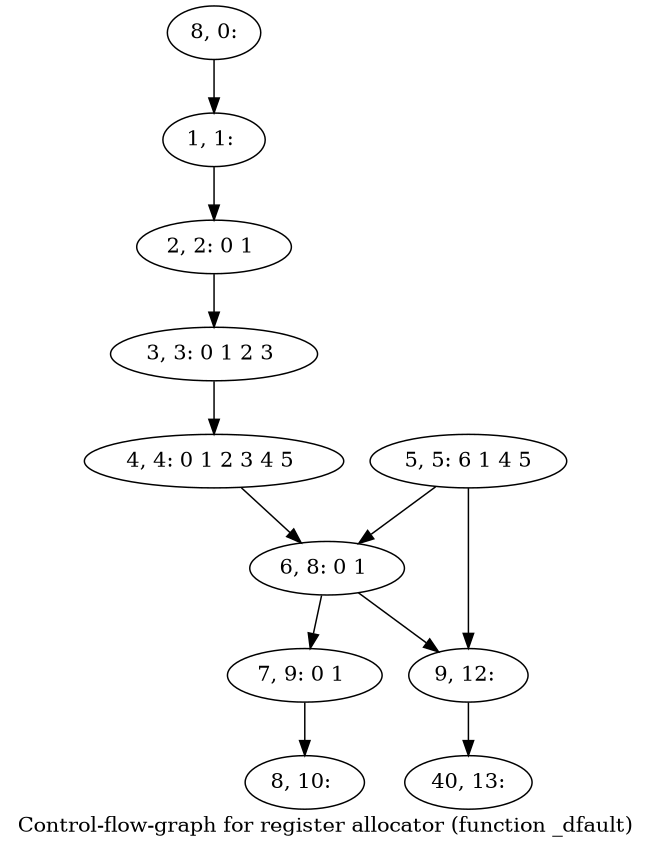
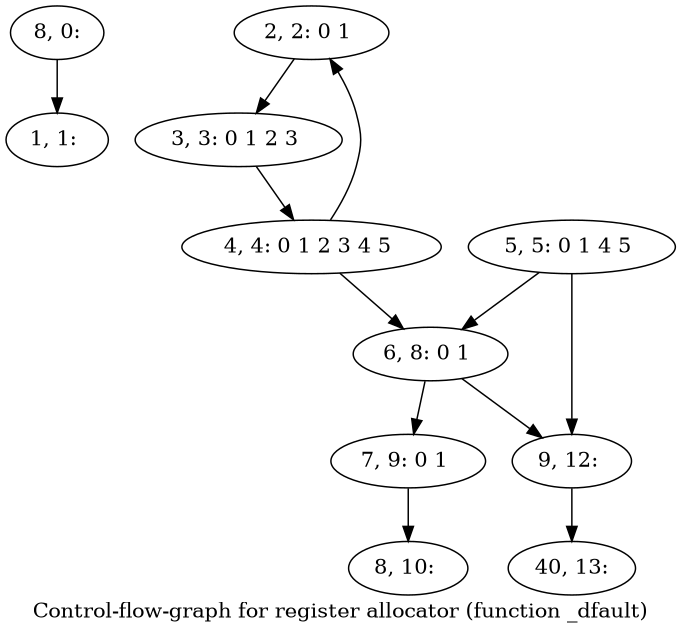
(214, 186) -> (360, 147)
(468, 461) -> (572, 247)
